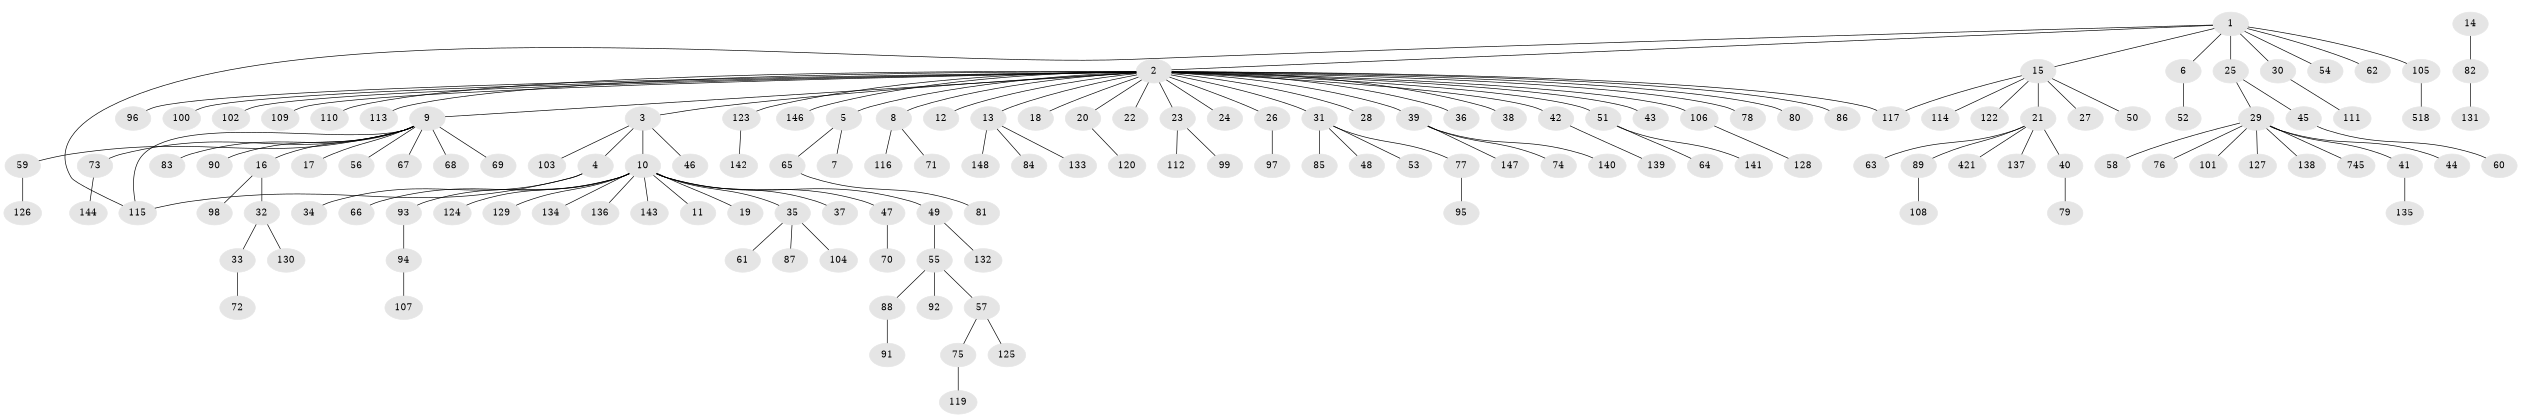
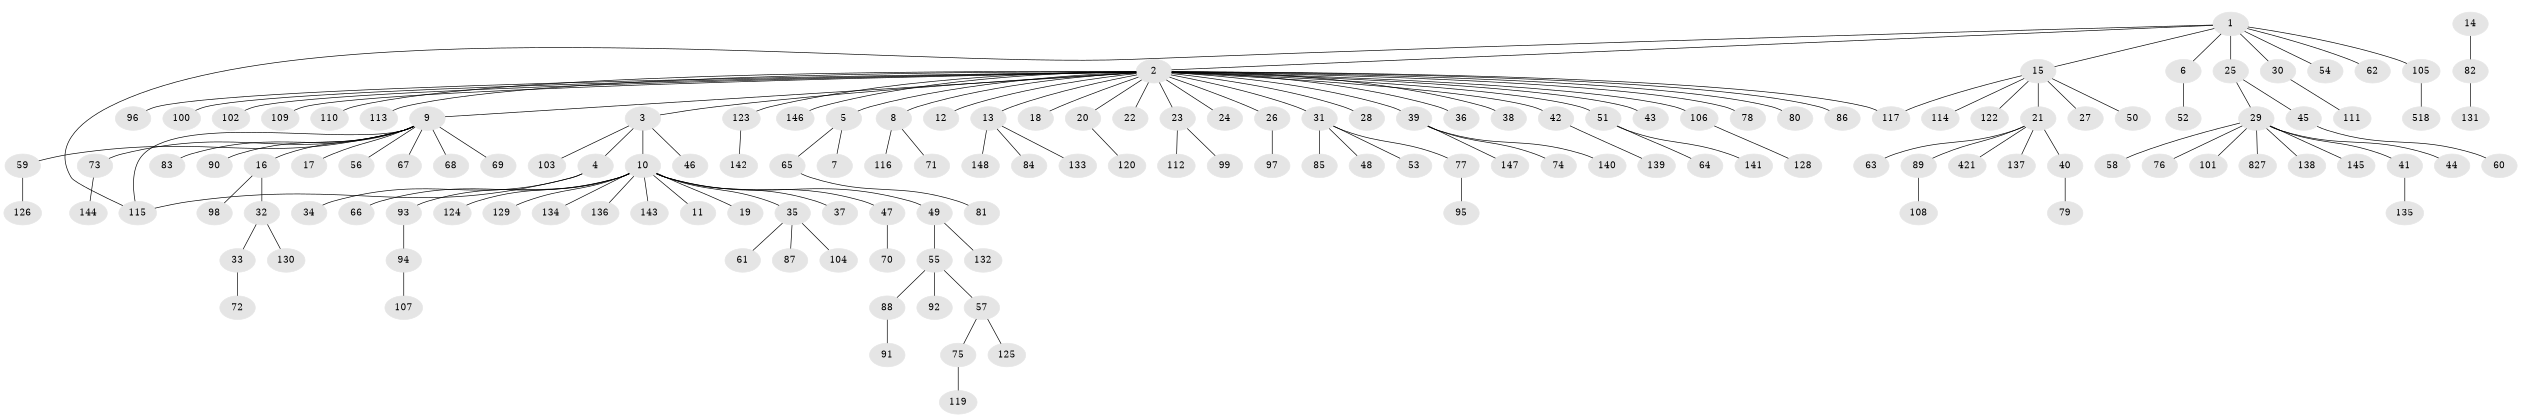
(2258, 166) -> (2258, 166)
(2356, 166) -> (2356, 166)
